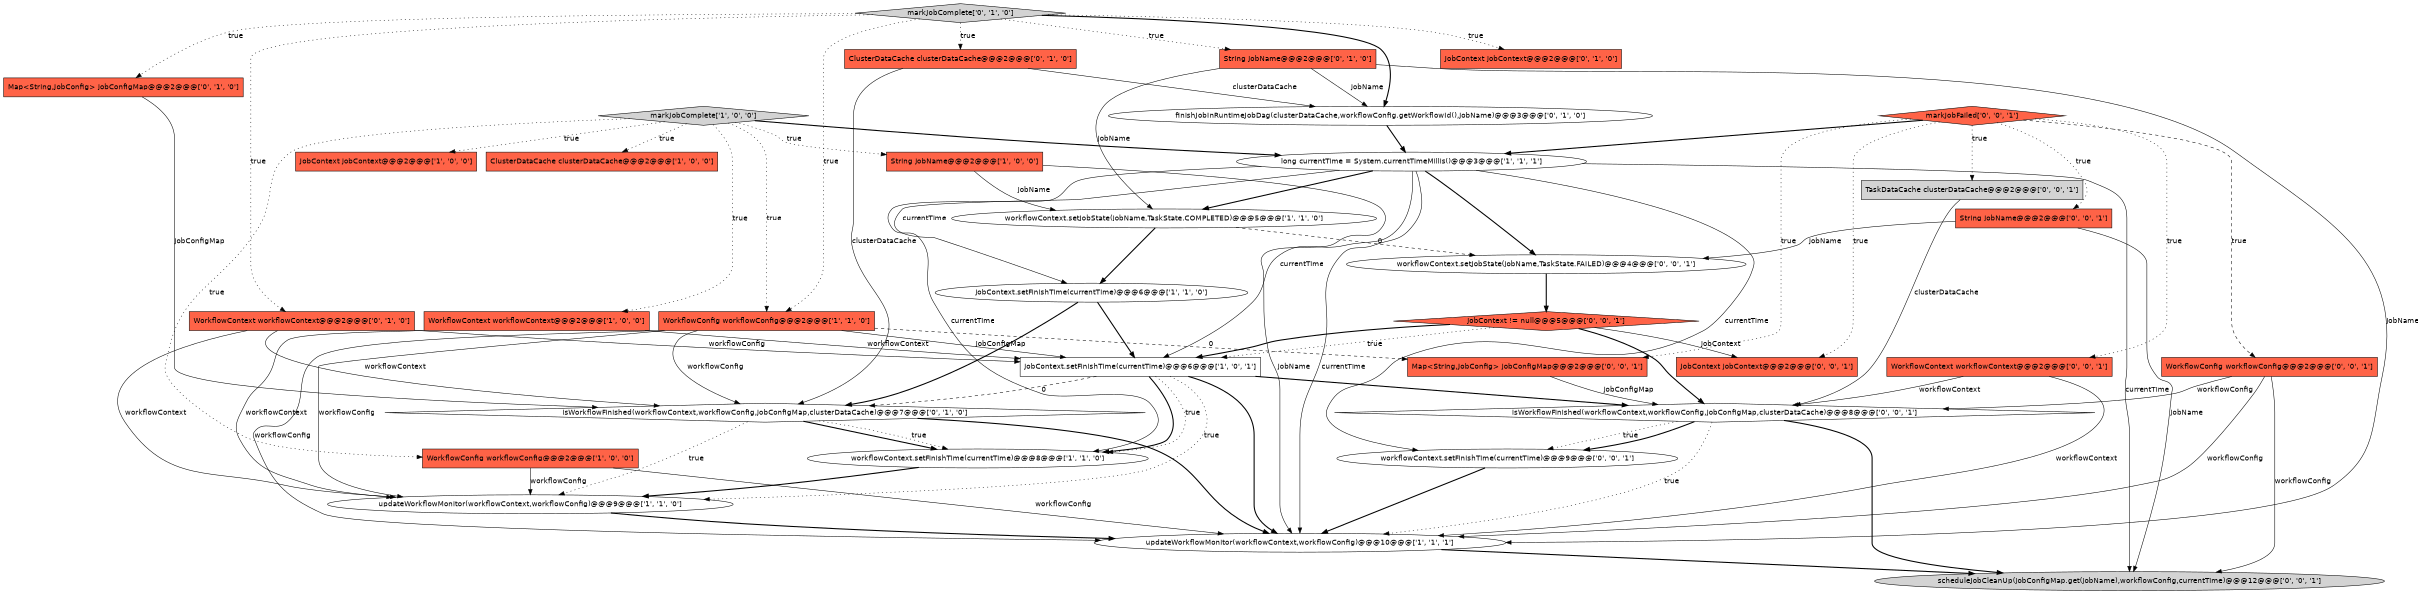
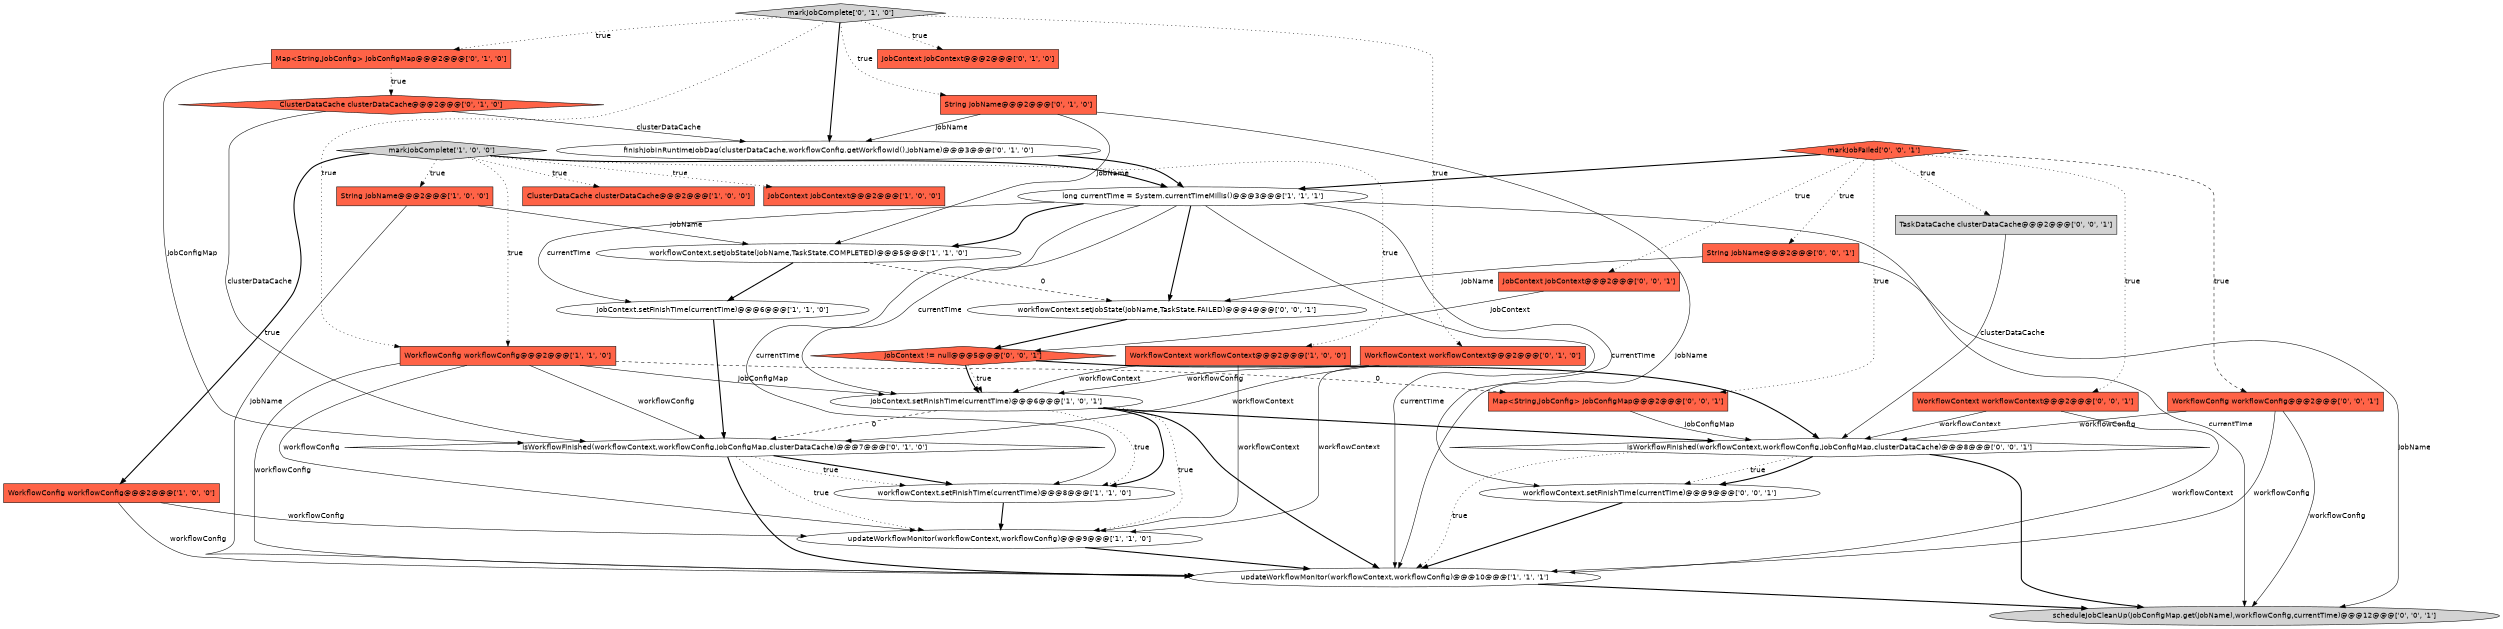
(960, 33) -> (391, 79)
(960, 59) -> (391, 105)
(262, 221) -> (275, 317)
(1114, 328) -> none
(1664, 339) -> (1293, 329)
(1140, 367) -> (986, 402)
